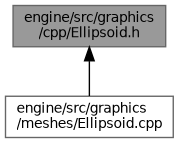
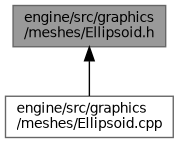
(89, 26) -> (89, 26)
